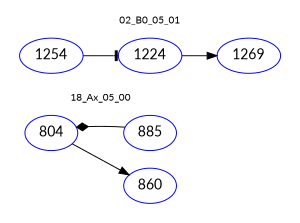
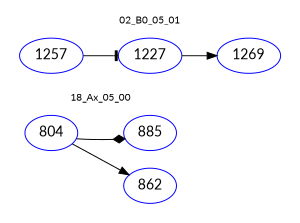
(51, 56) -> (51, 56)
(150, 56) -> (150, 56)
(107, 126) -> (95, 140)
(150, 186) -> (150, 186)
